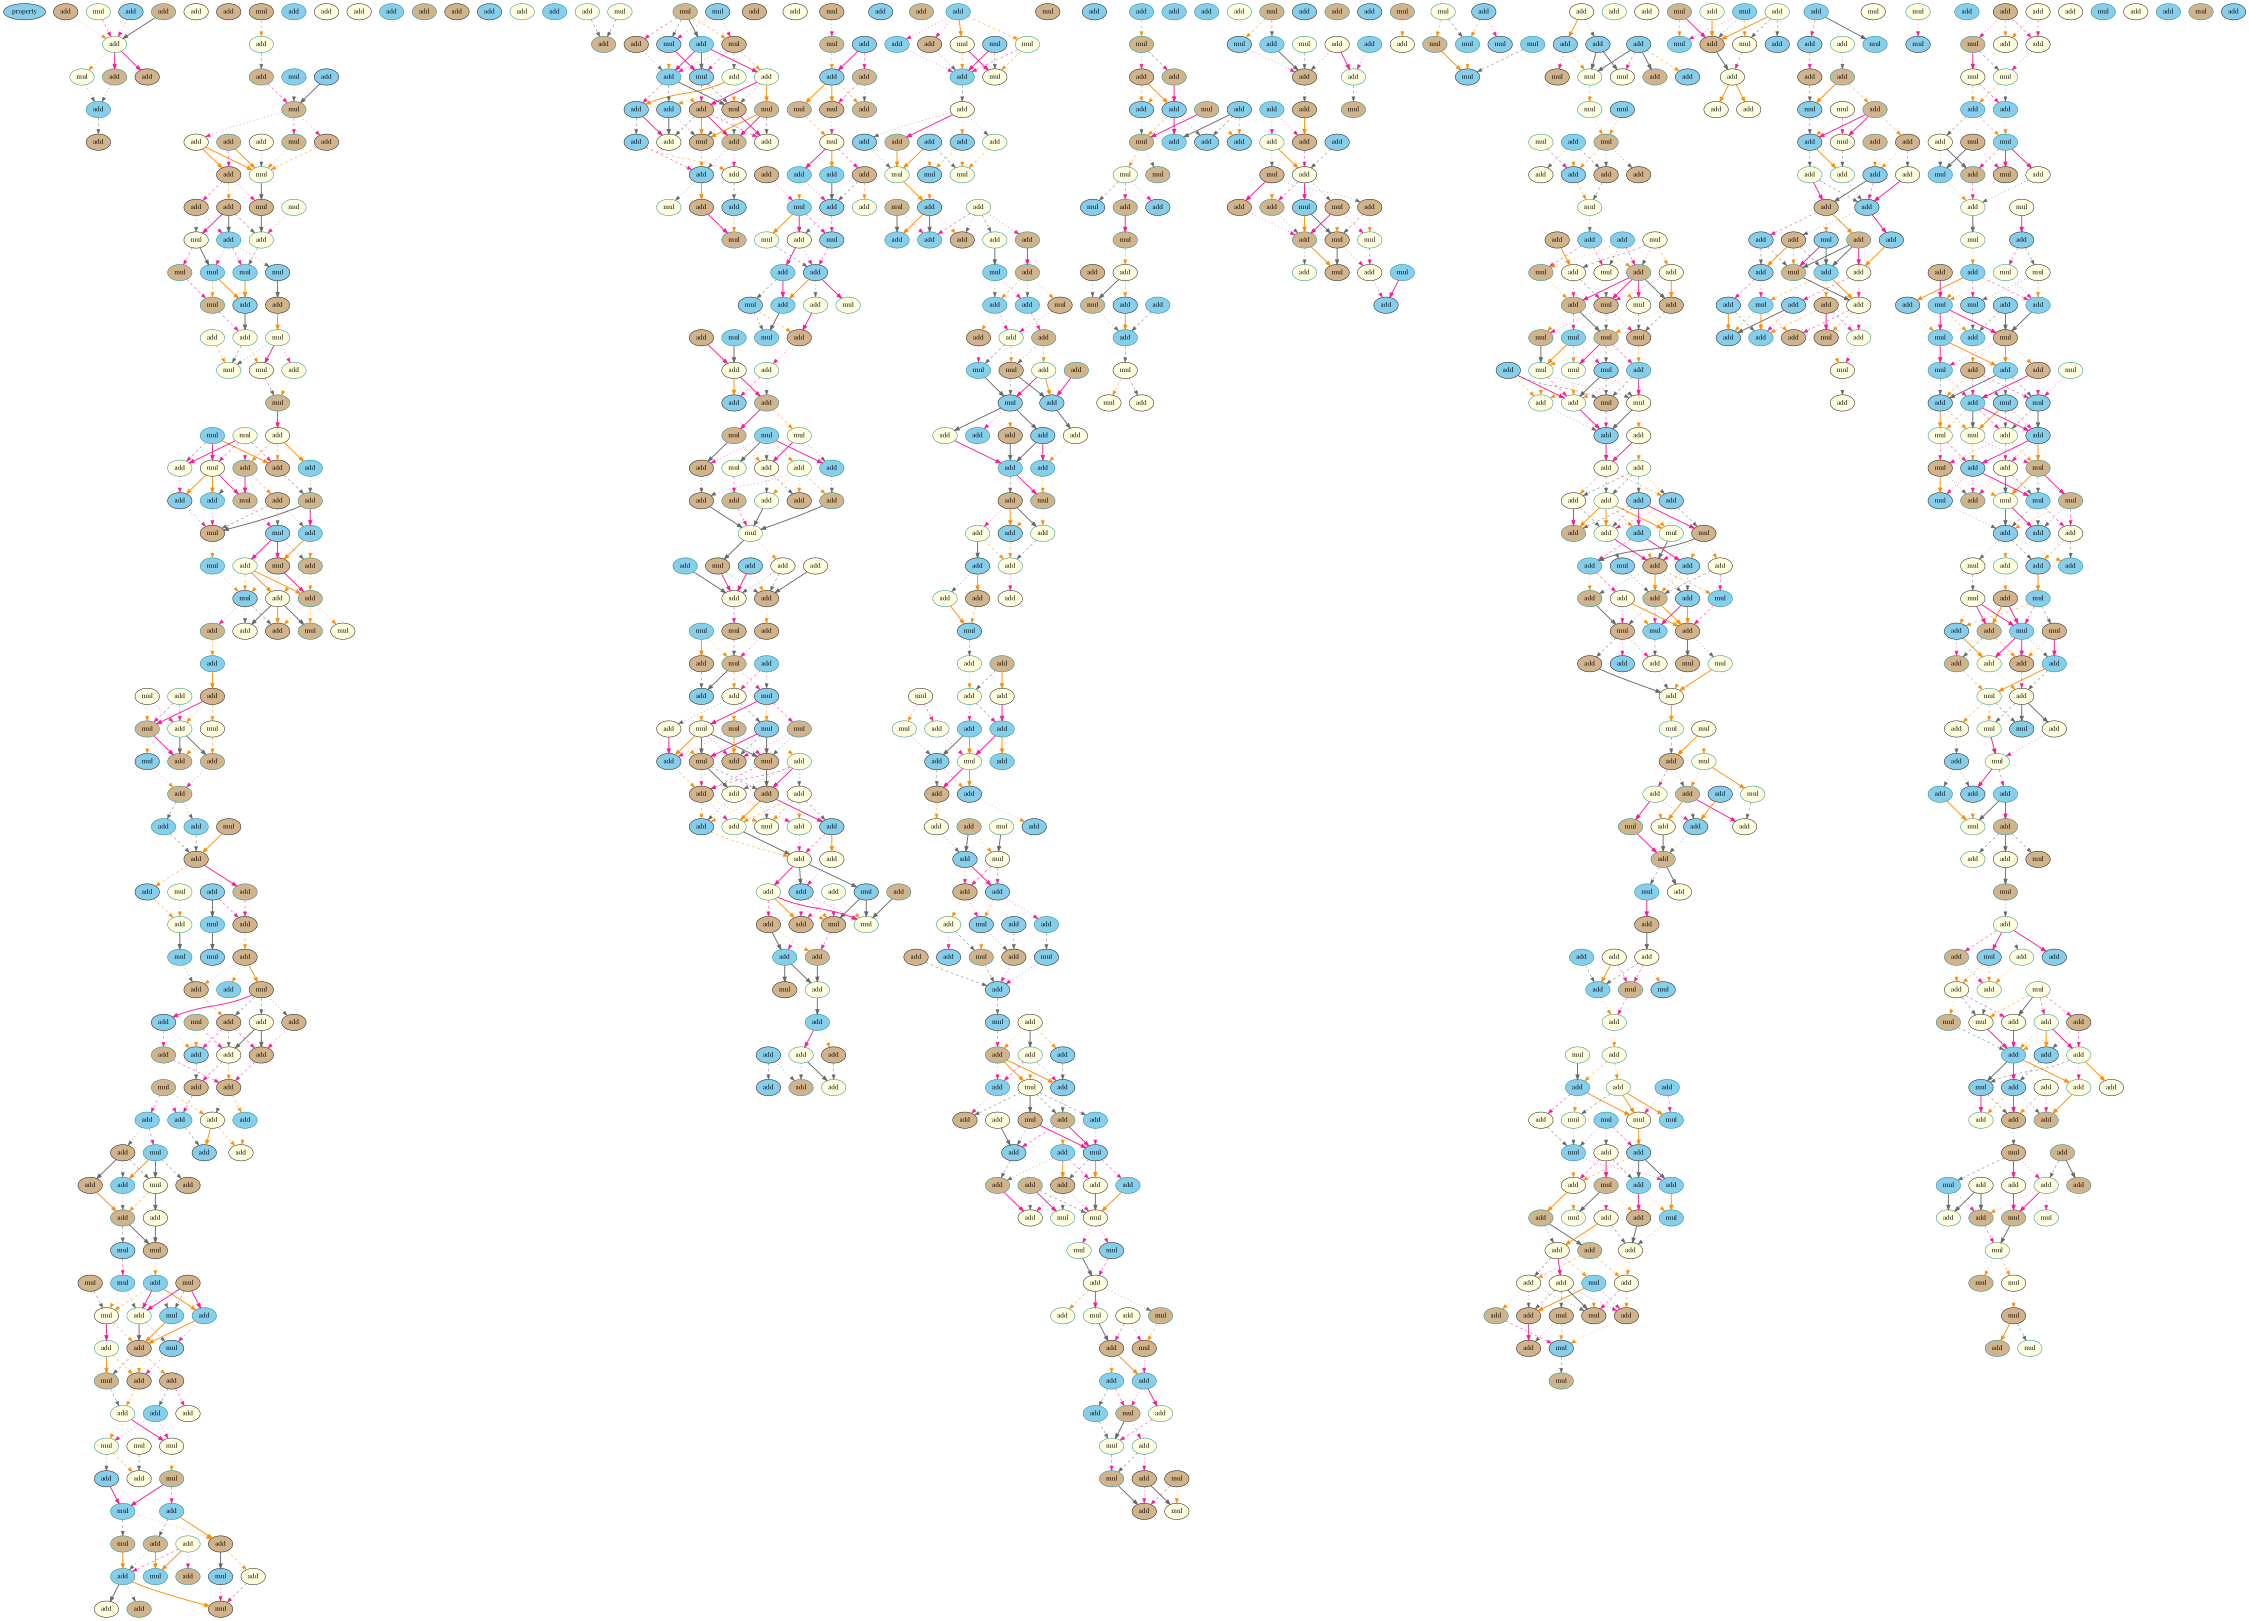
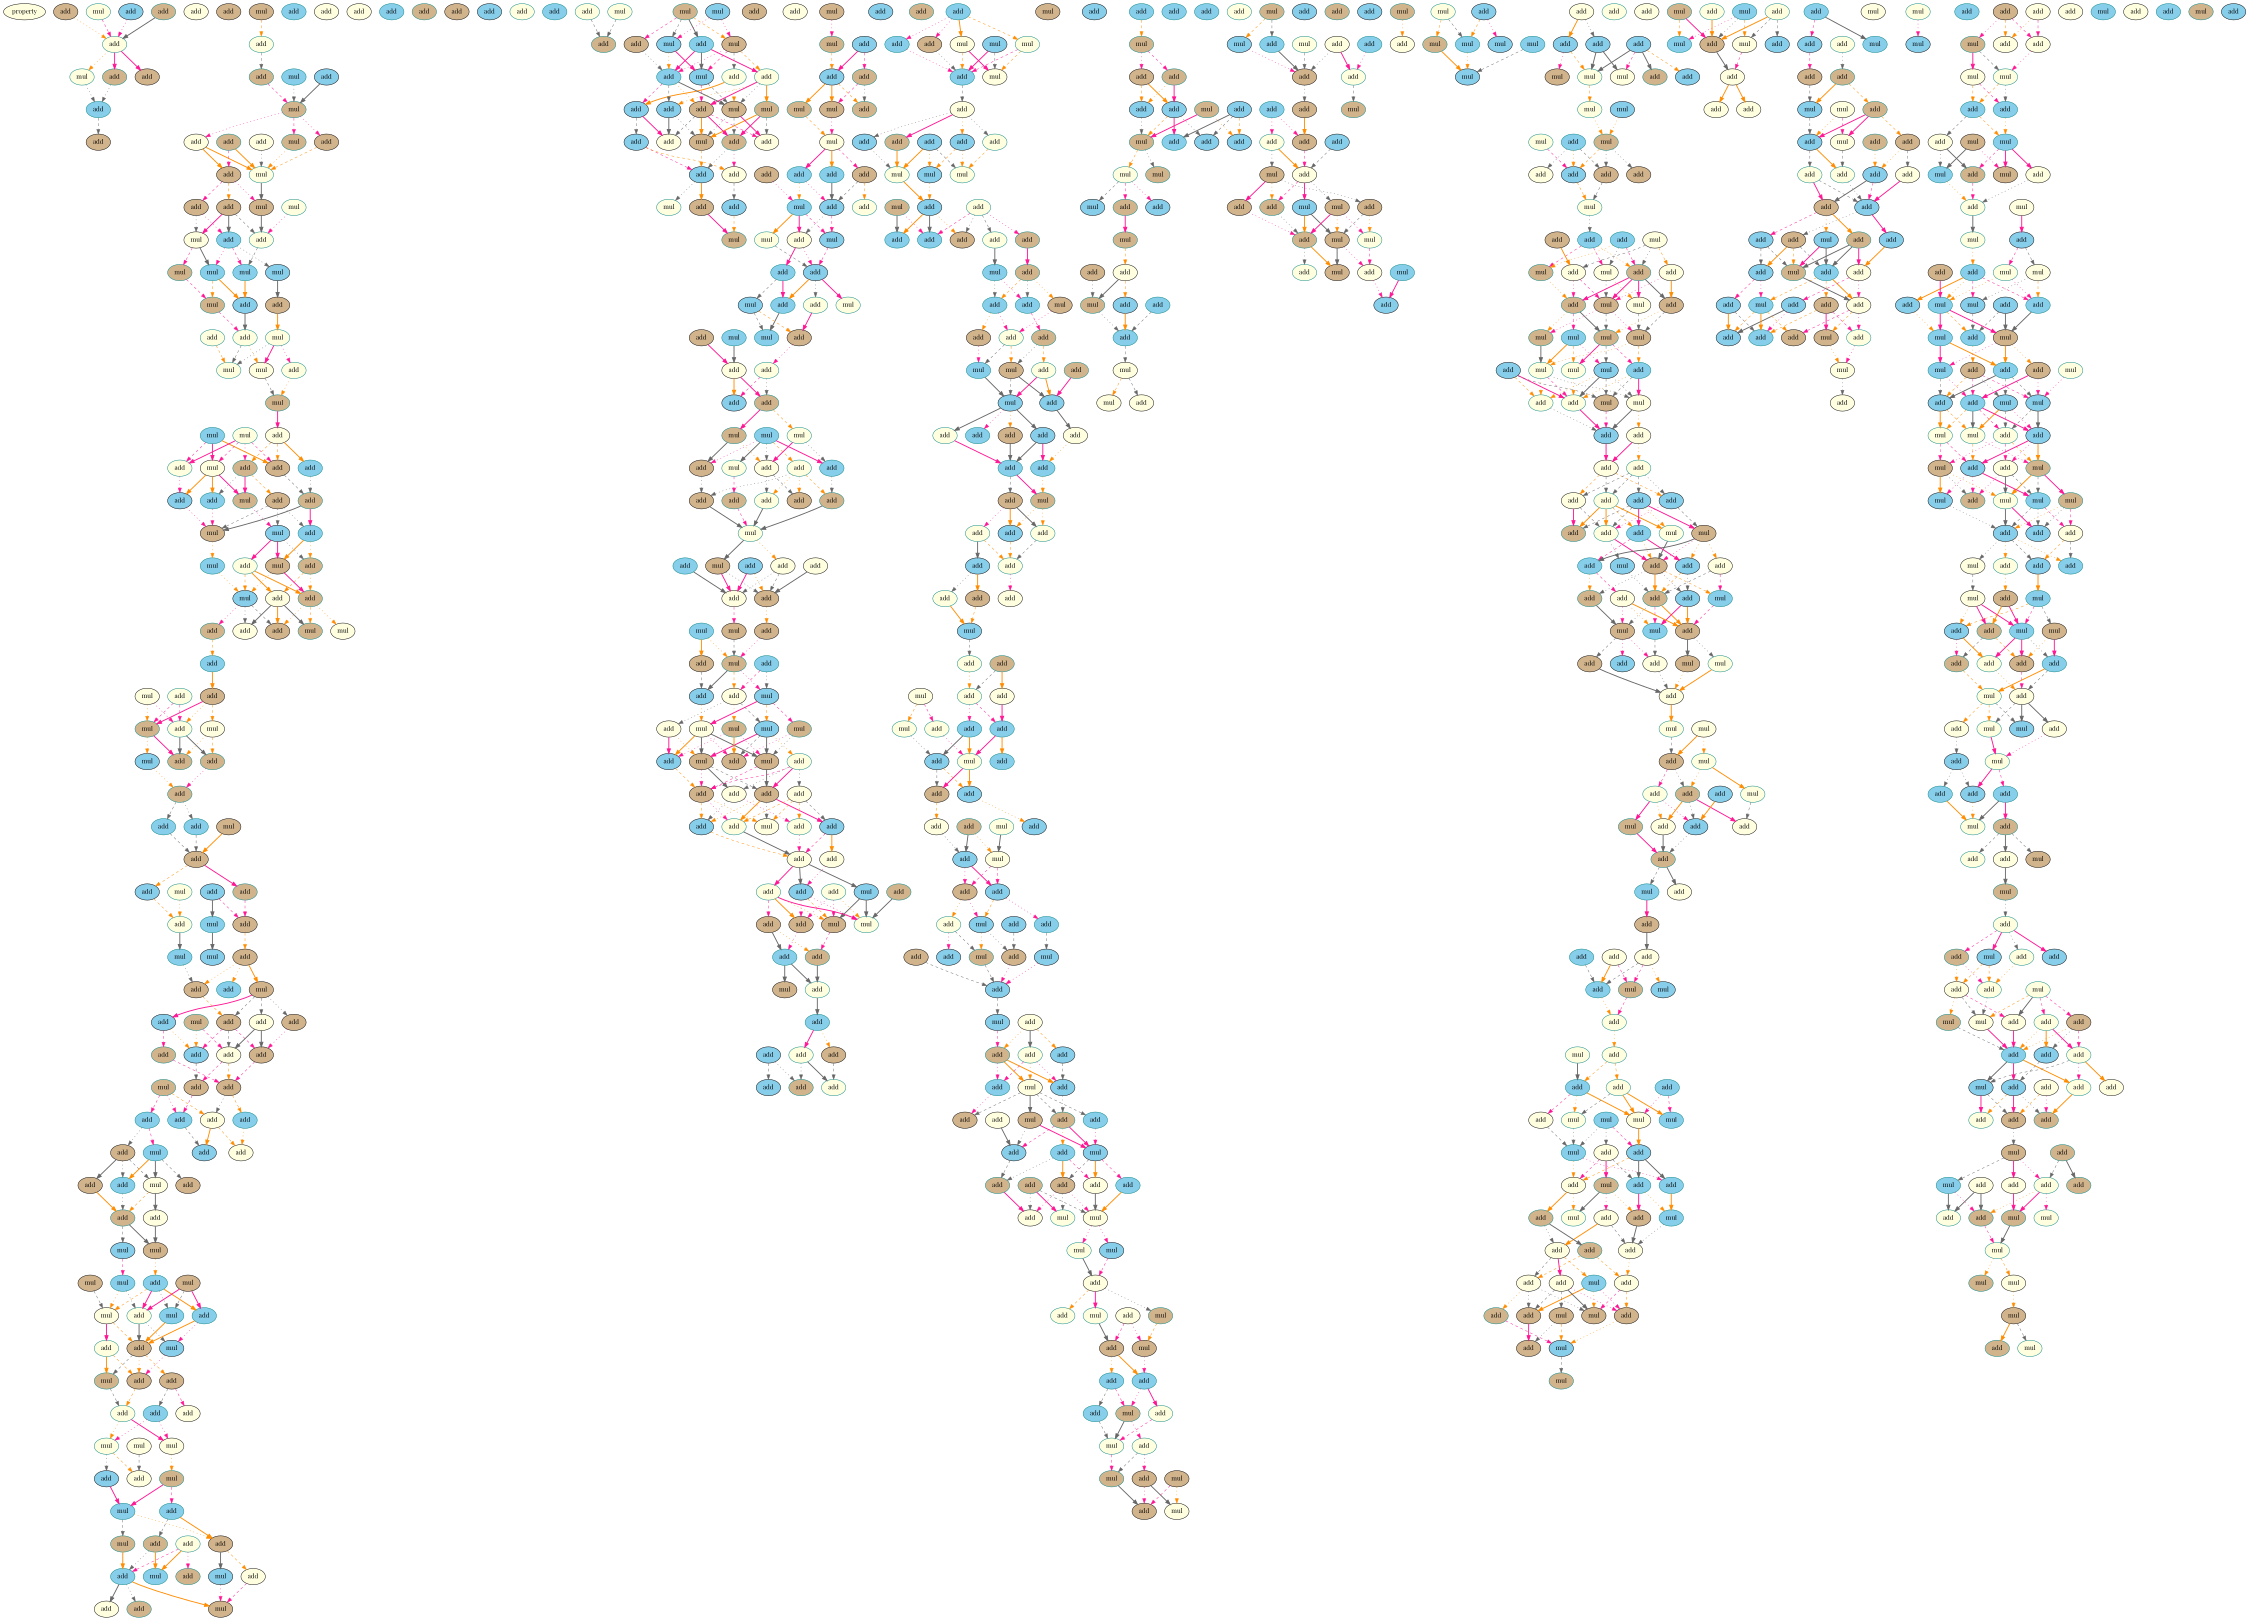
(25, 12) -> (25, 12)
